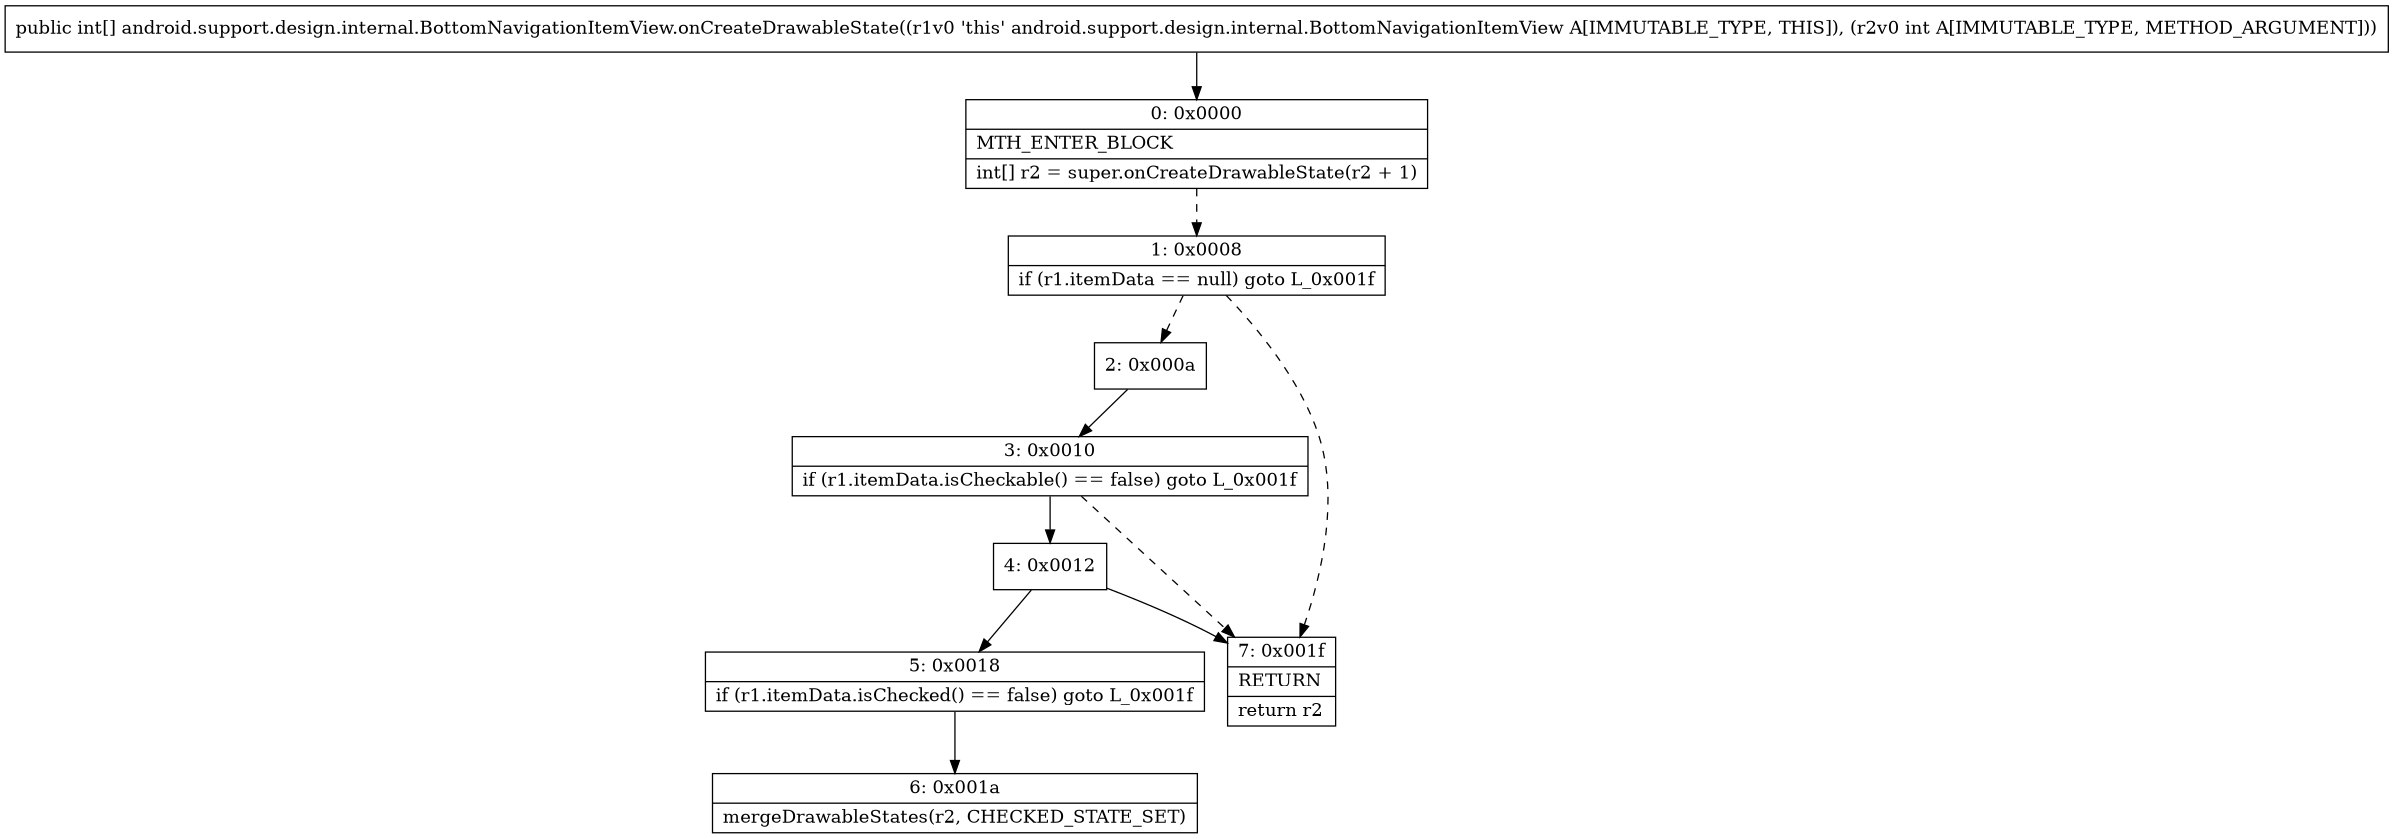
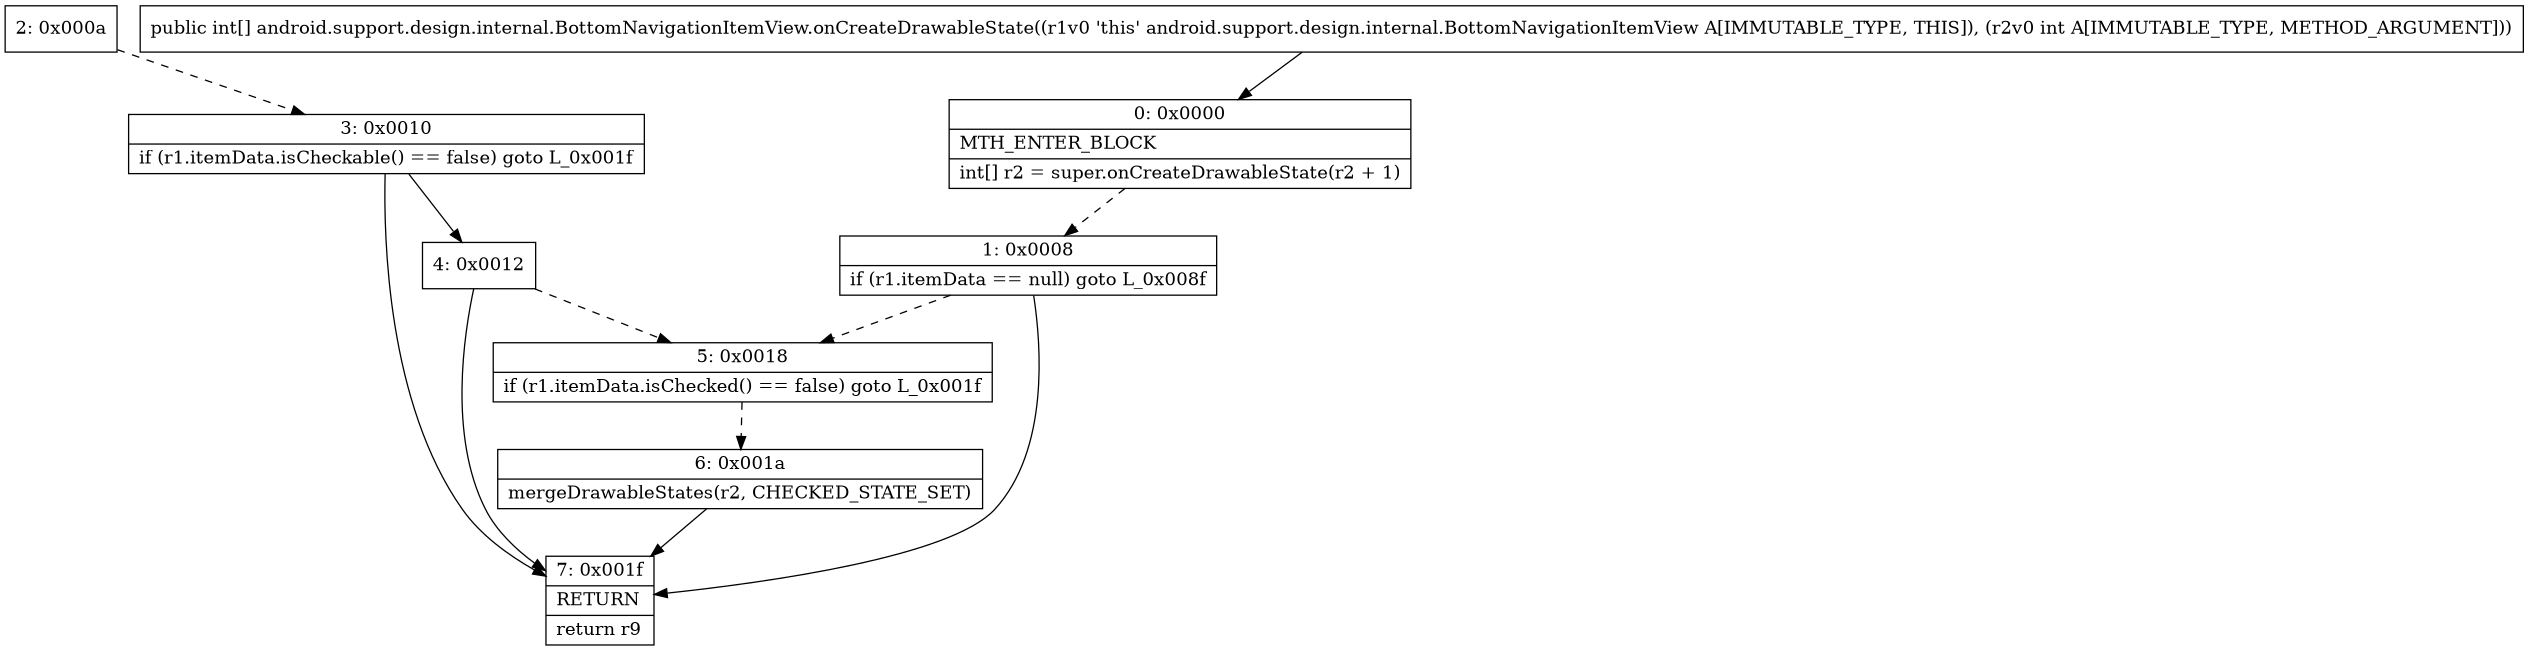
(1197, 280) -> (1028, 280)
(1175, 313) -> (892, 317)
(1108, 408) -> (205, 80)
(1322, 447) -> (944, 539)
none -> (684, 528)
(1153, 562) -> (410, 394)
(1009, 616) -> (597, 313)
(1281, 711) -> (599, 630)
(955, 736) -> (742, 419)
